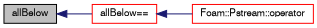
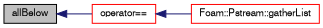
(124, 14) -> (124, 14)
(253, 14) -> (255, 14)
